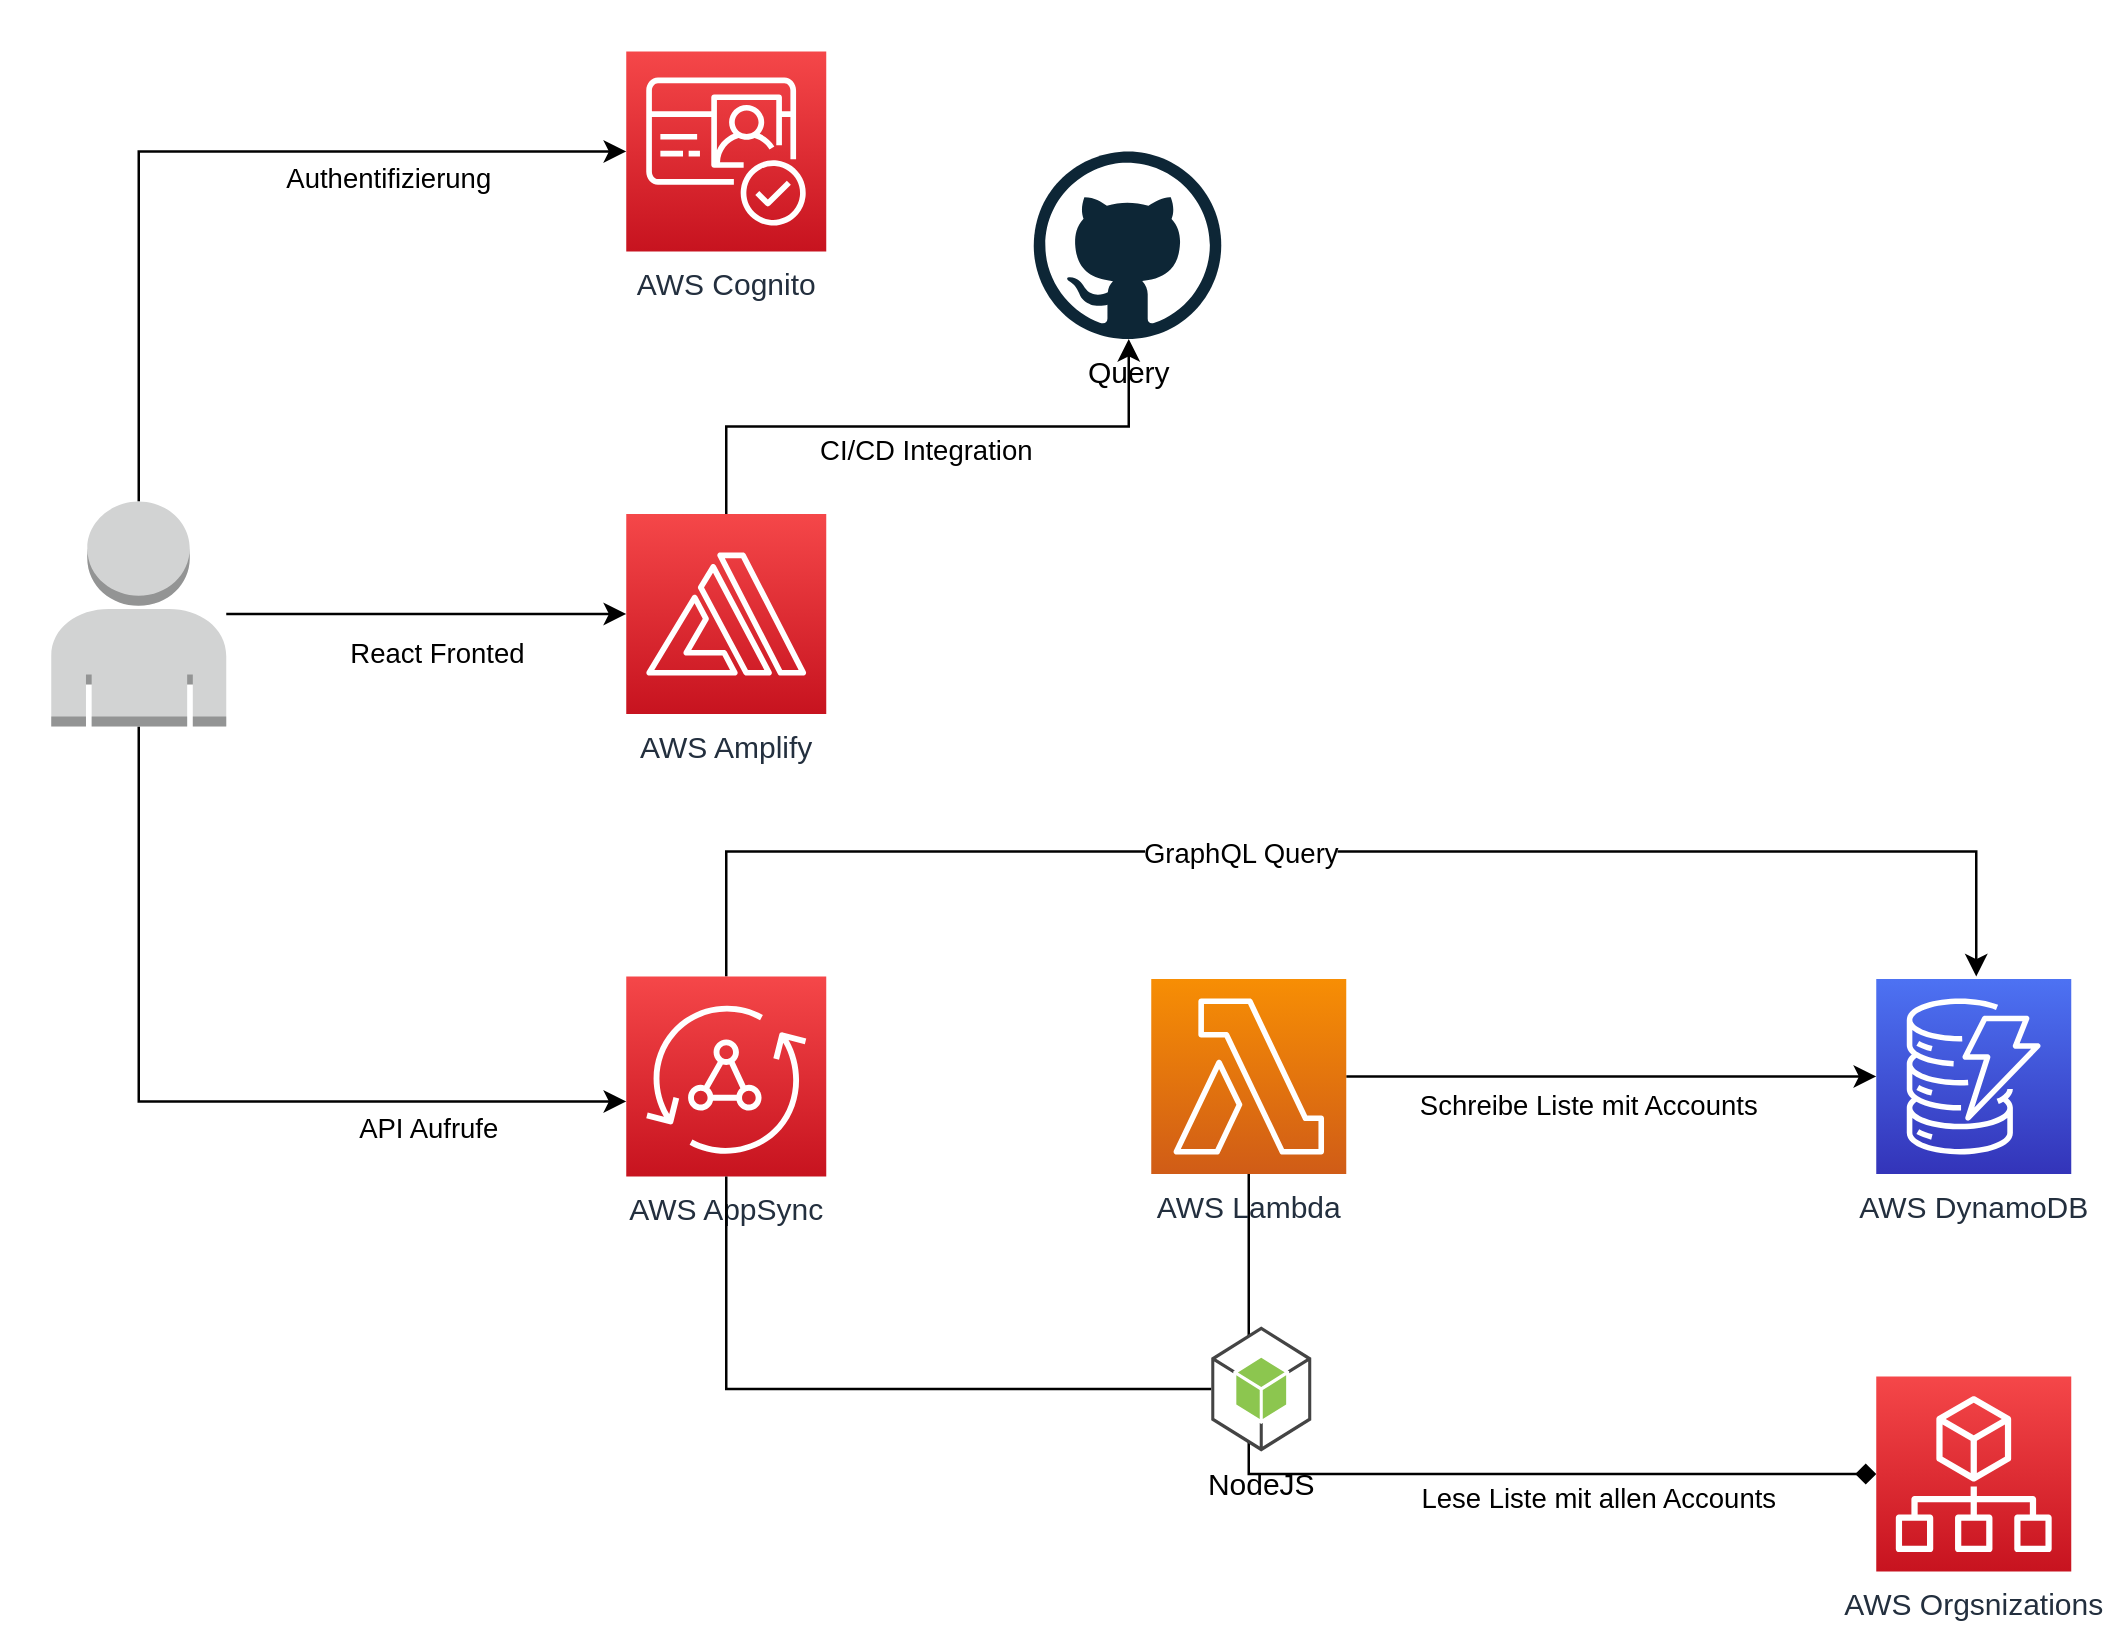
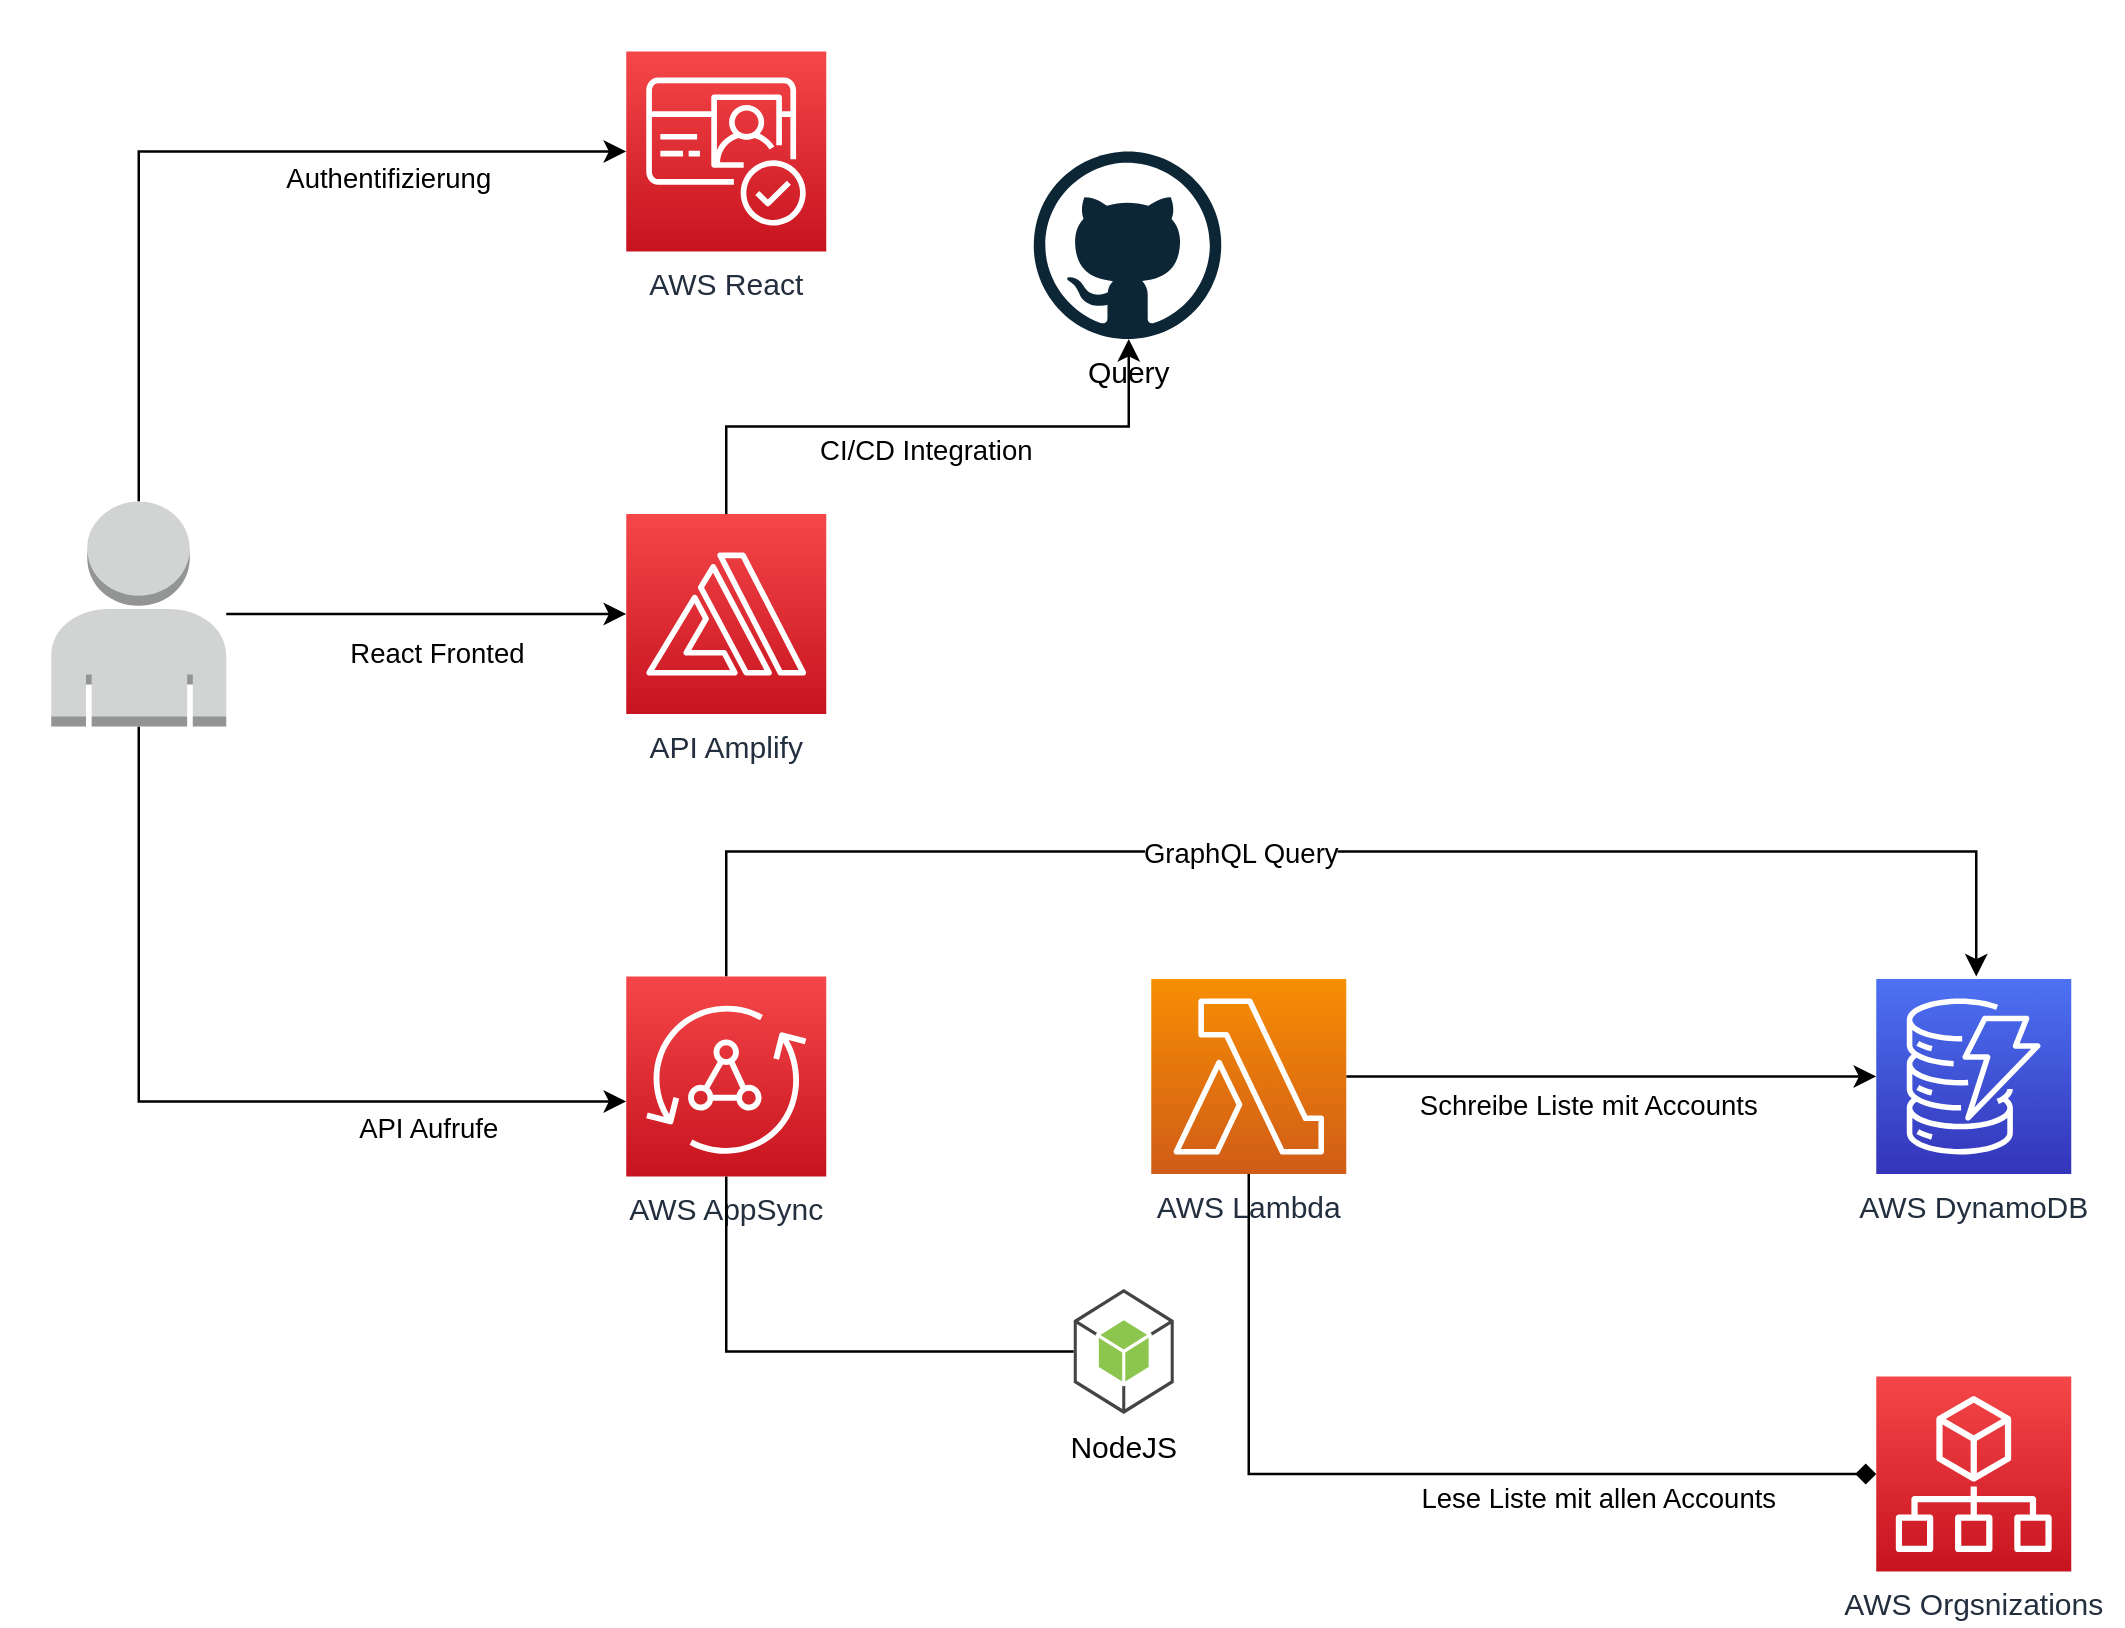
(728, 287) -> (728, 287)
(728, 749) -> (728, 749)
(1261, 1389) -> (1124, 1351)
